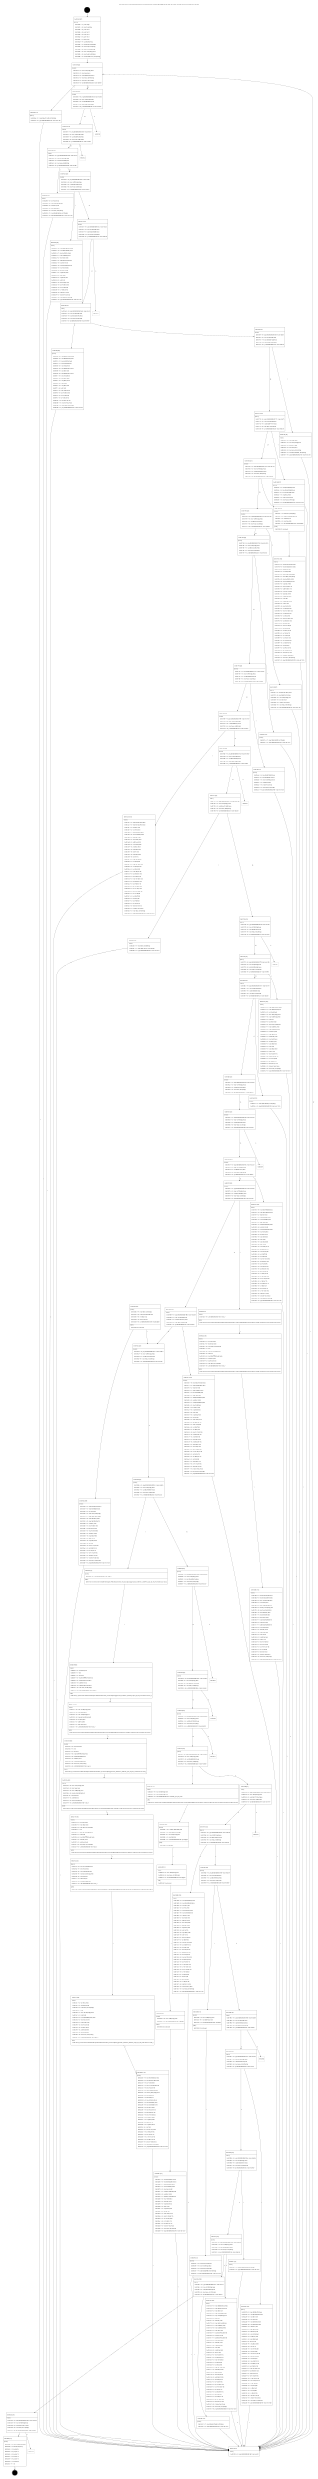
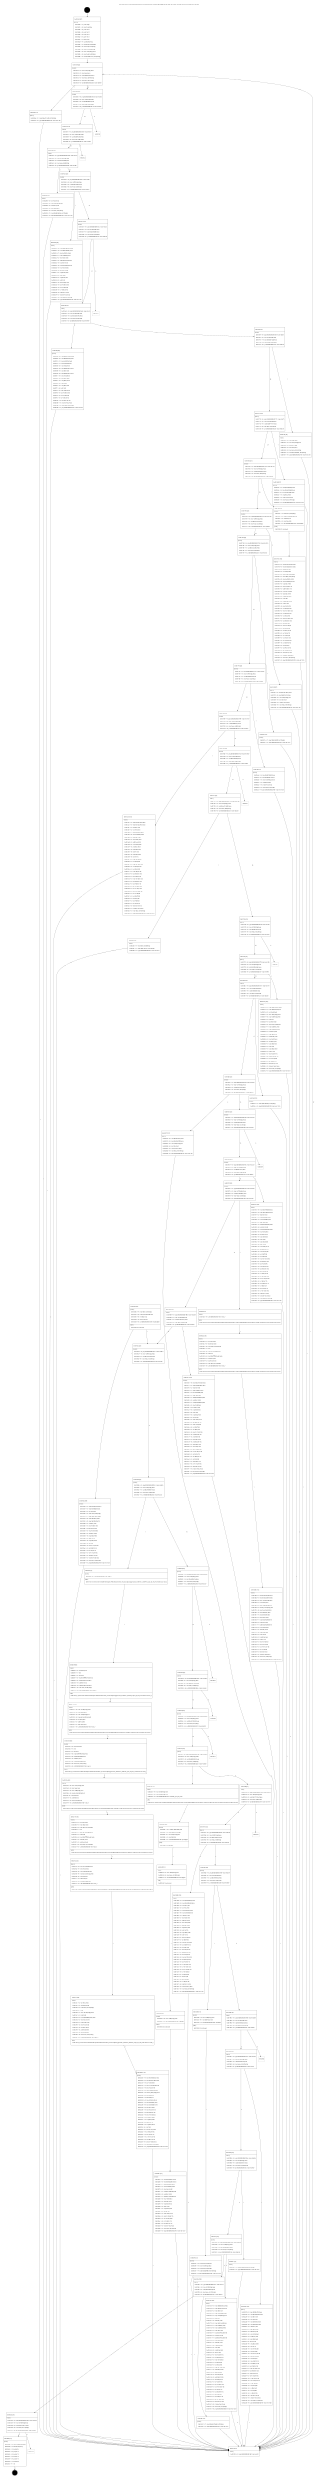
none -> (177, 1143)
